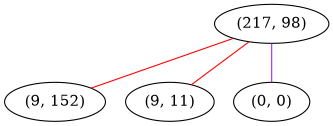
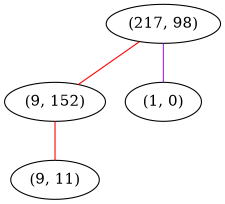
(220, 63) -> (55, 141)
(272, 102) -> (163, 102)
